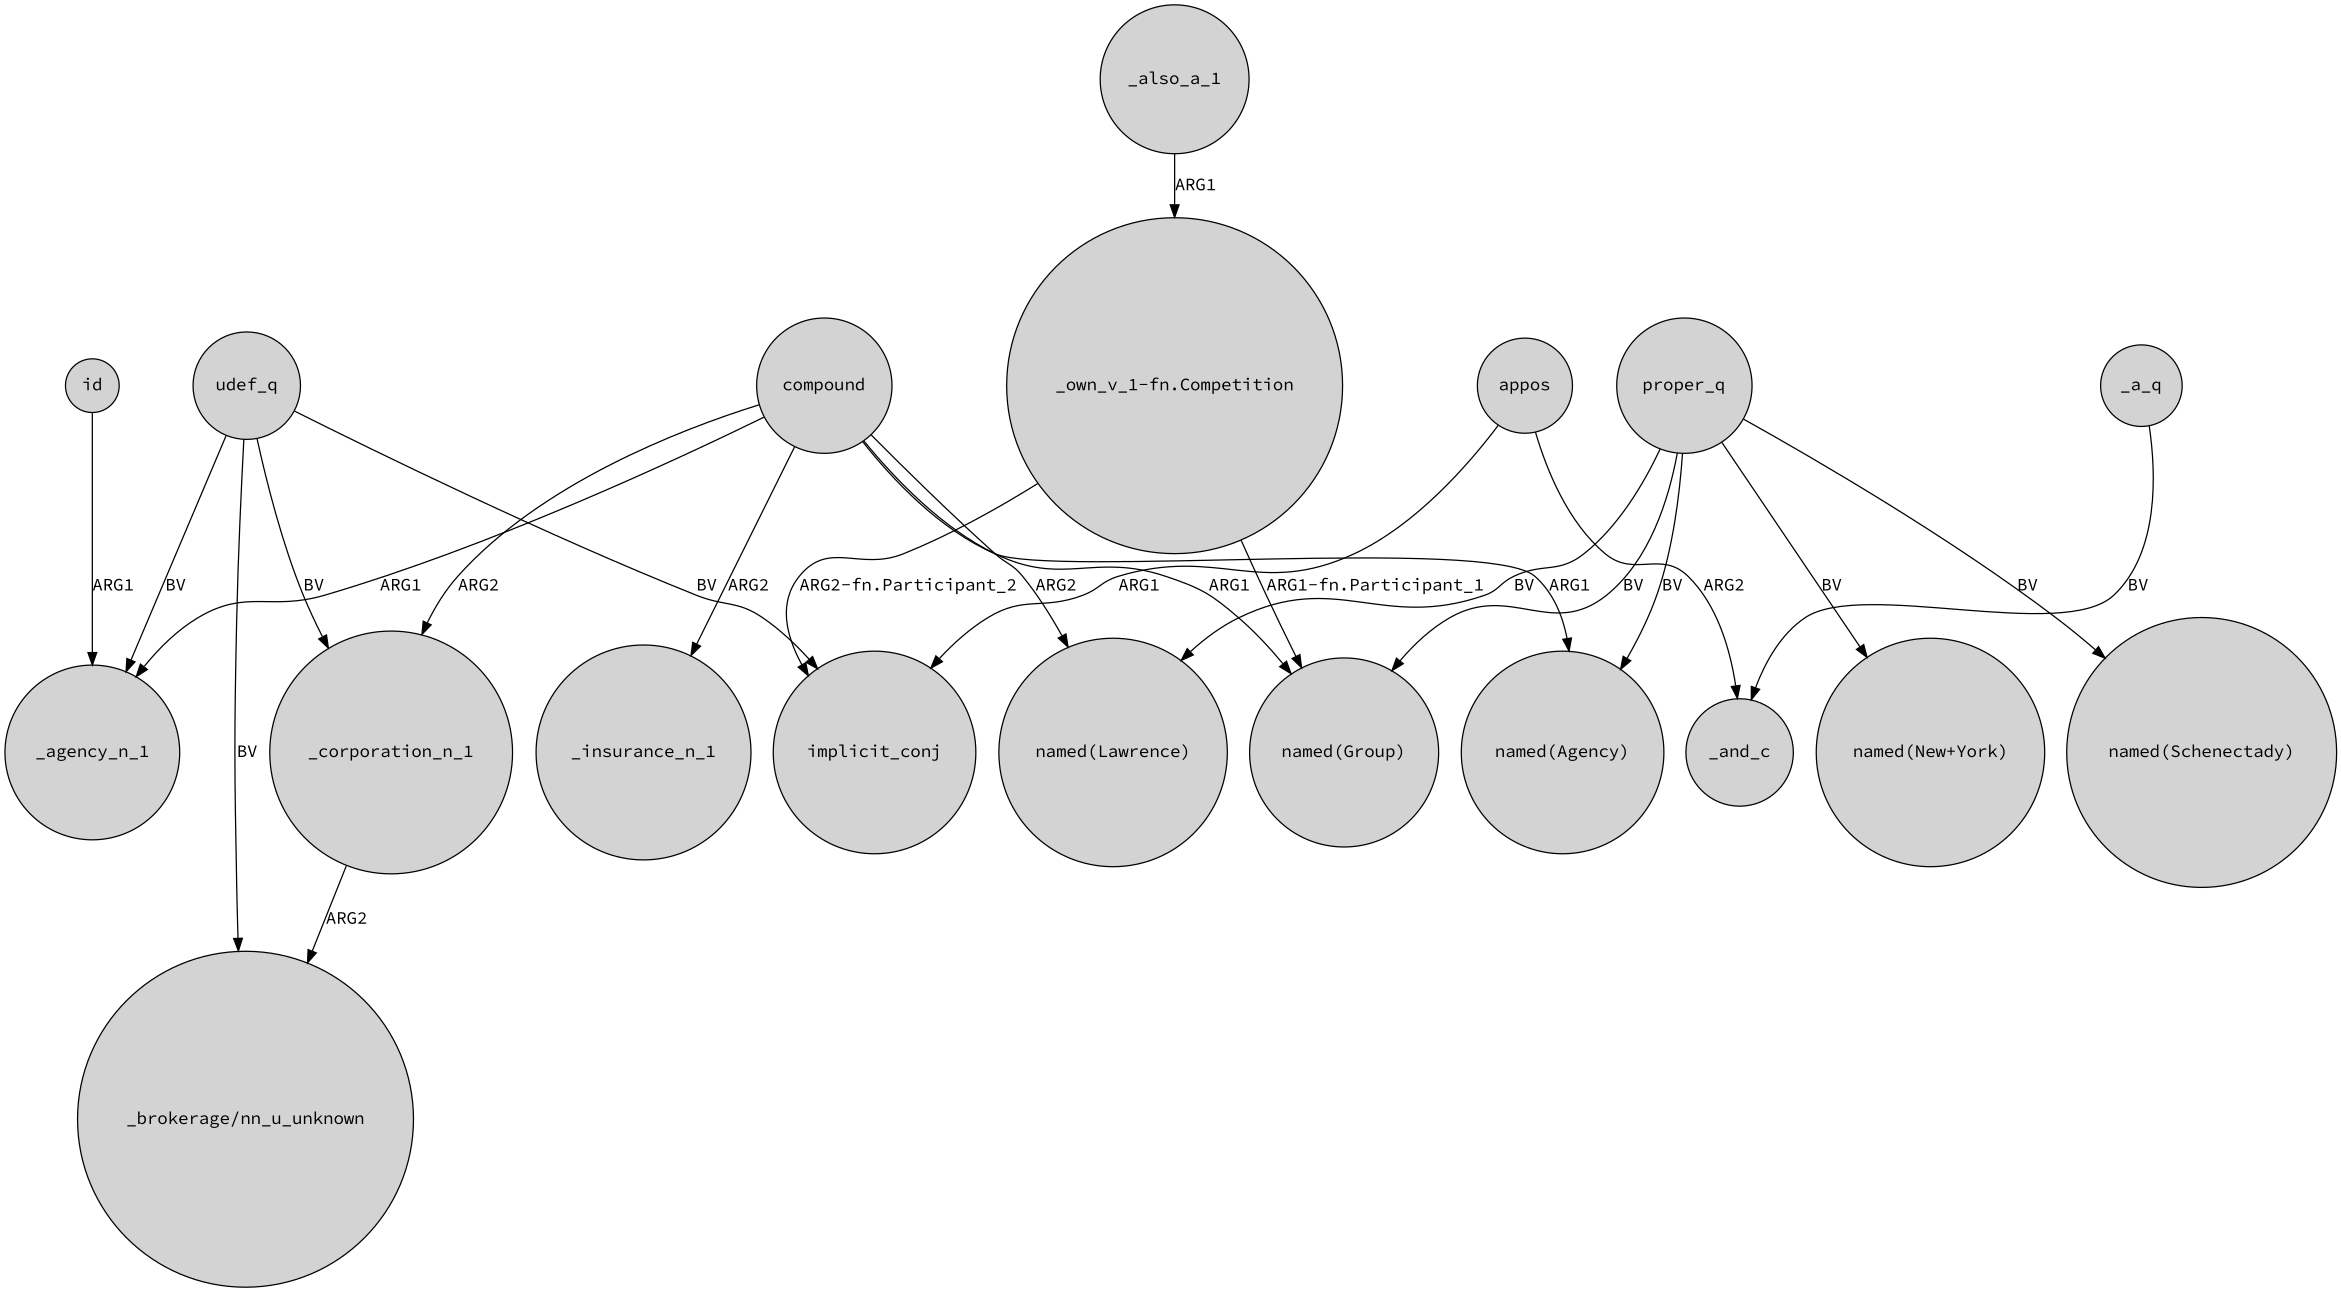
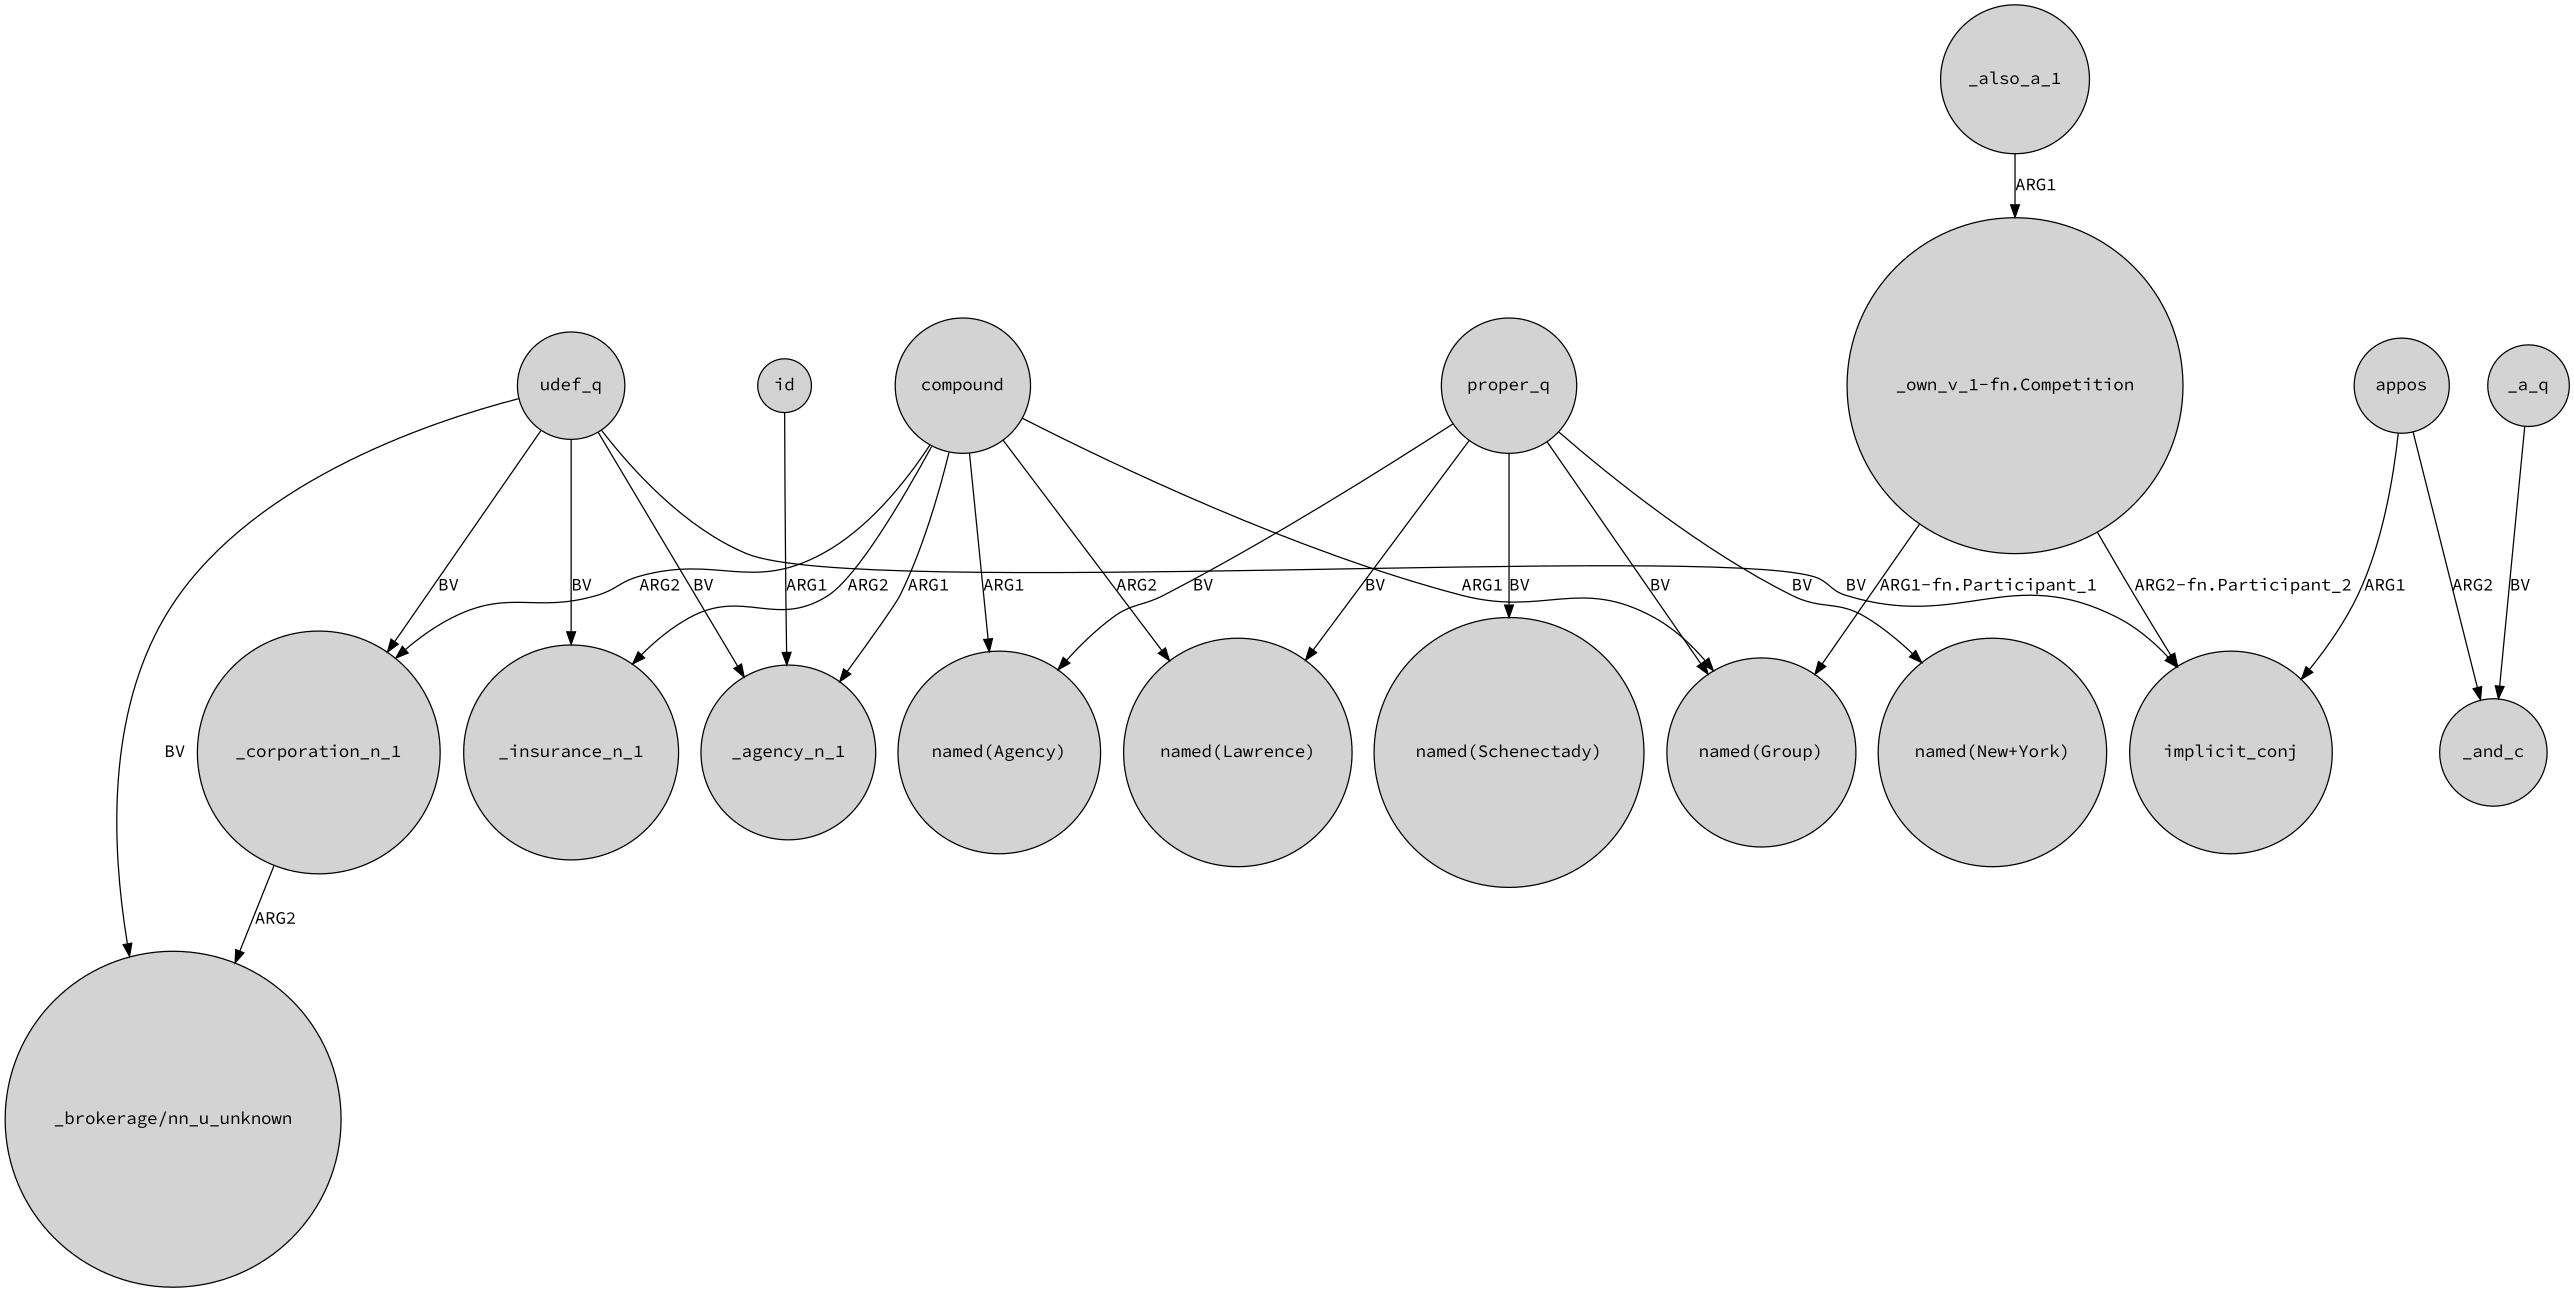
none -> (571, 536)
